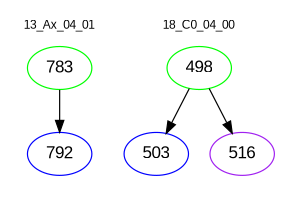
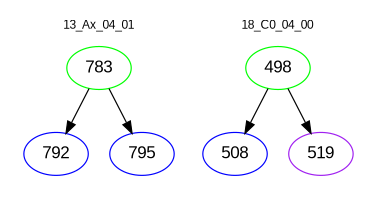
none -> (142, 154)
(156, 154) -> (235, 154)
(242, 154) -> (321, 154)
